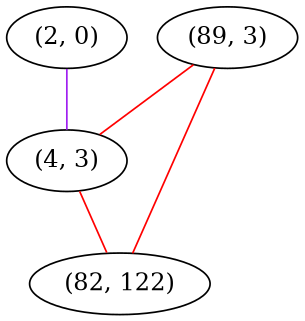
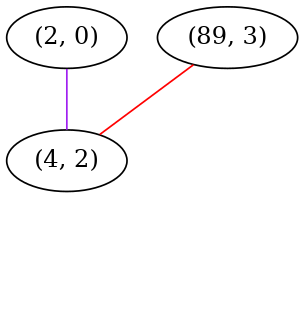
(67, 161) -> (67, 161)
(120, 284) -> none
